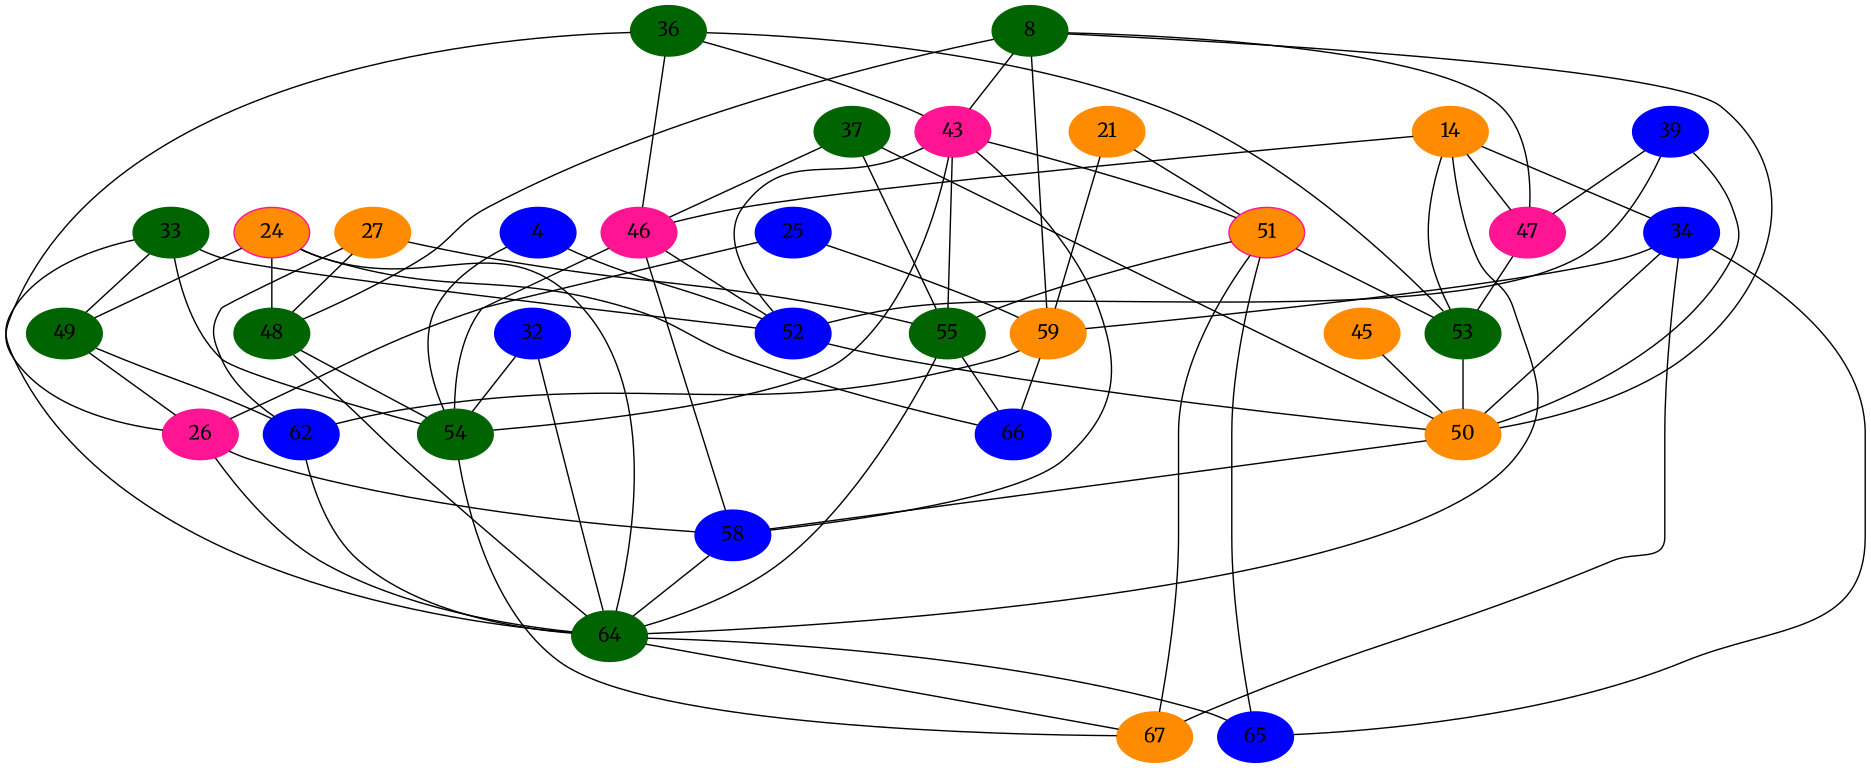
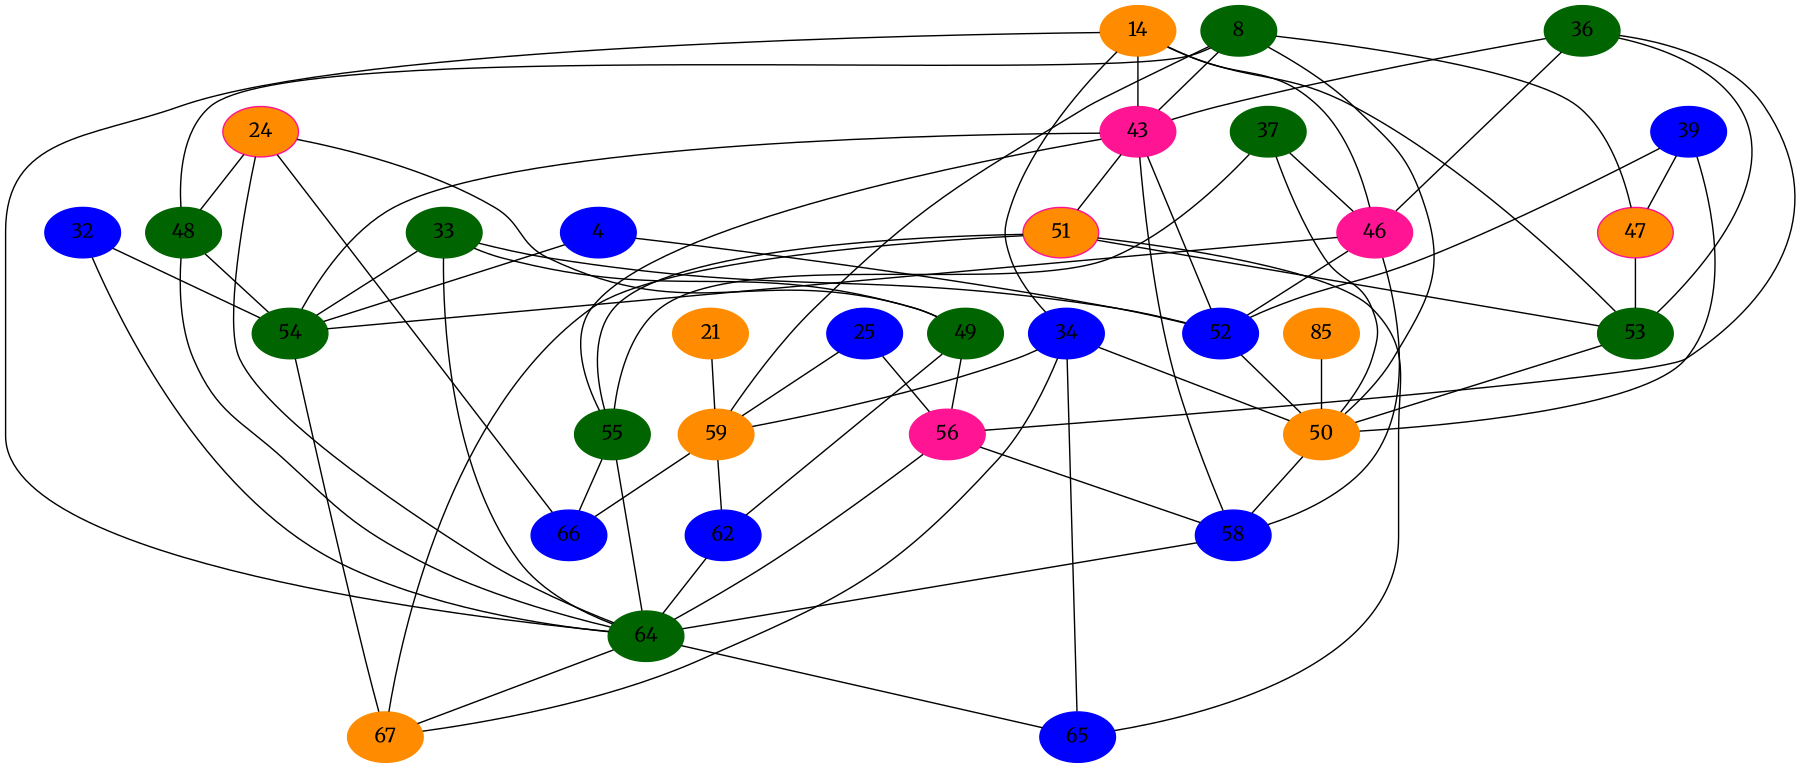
(1187, 182) -> none
(1489, 182) -> (1138, 71)
(373, 233) -> none
(1528, 233) -> (1635, 233)
(1362, 334) -> (1322, 334)
(200, 434) -> (947, 434)
